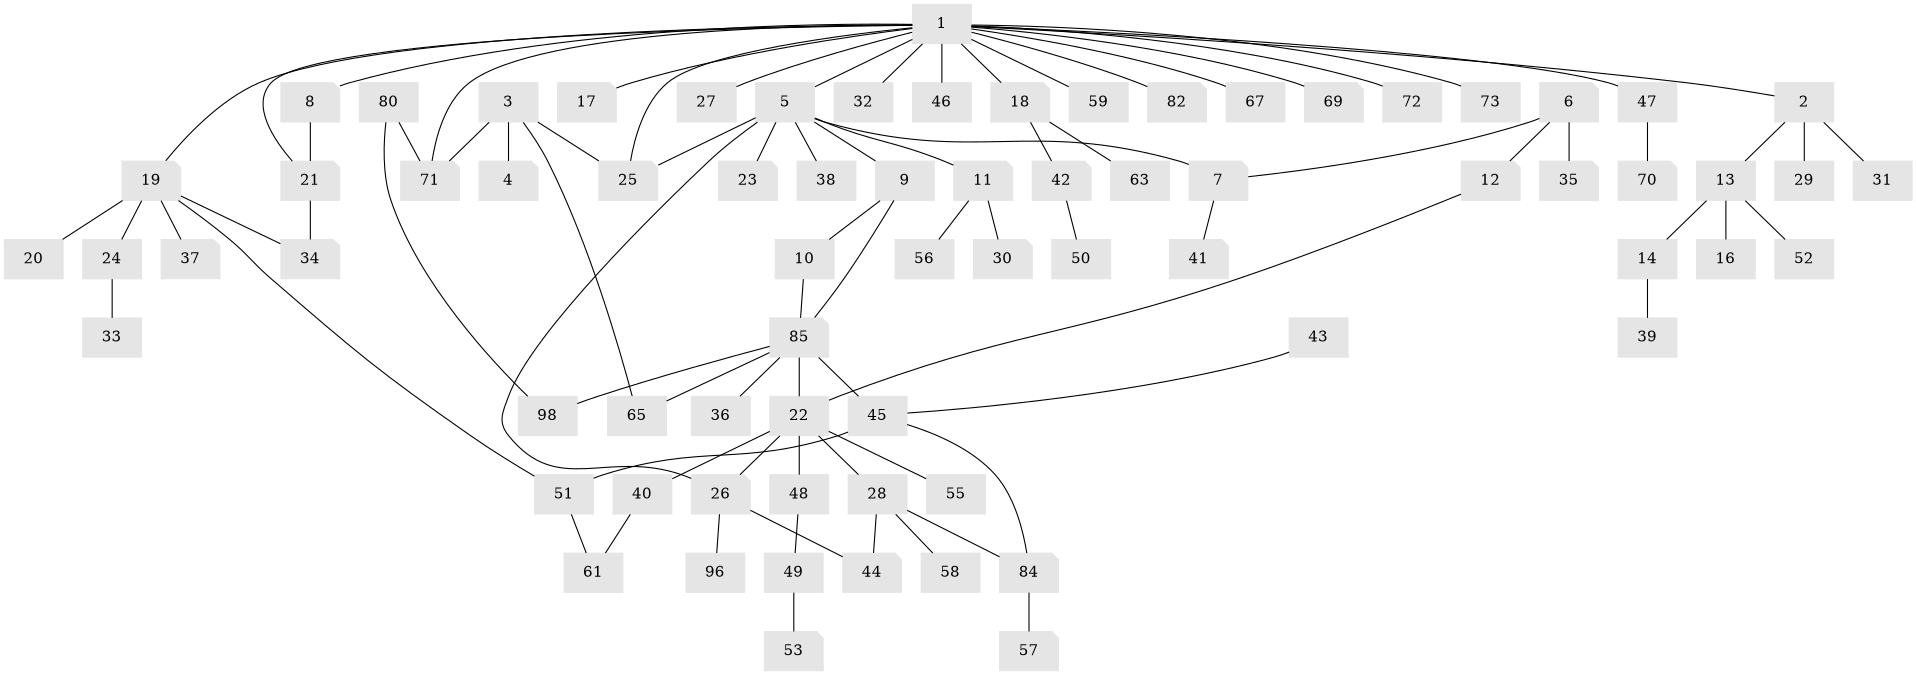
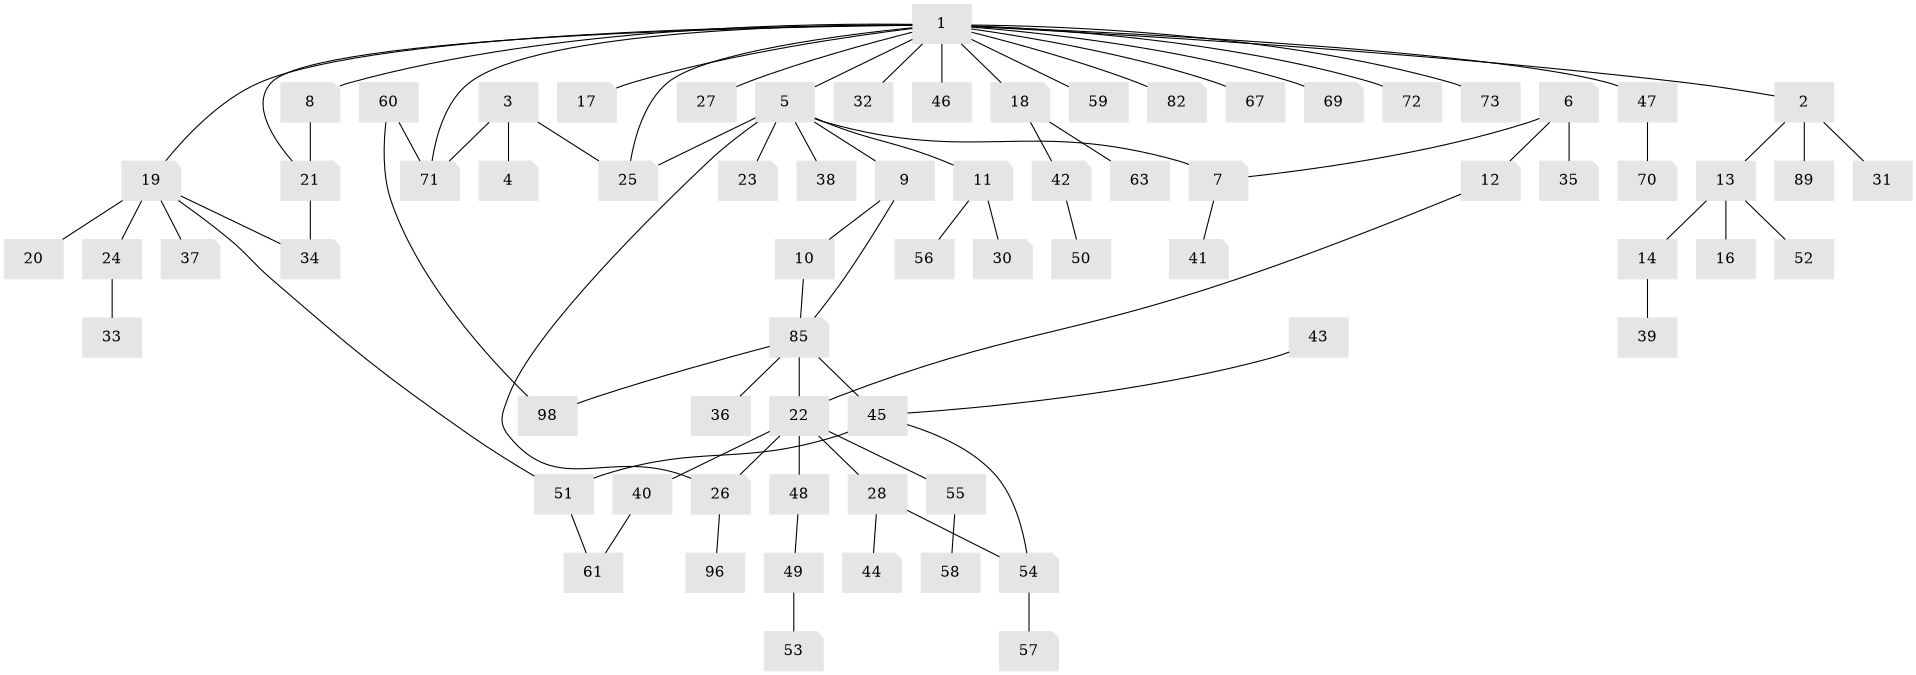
(389, 102) -> (389, 102)
(1804, 181) -> (1804, 181)
(637, 416) -> none
(790, 530) -> none
(914, 534) -> (954, 526)
(1029, 573) -> (1029, 573)
